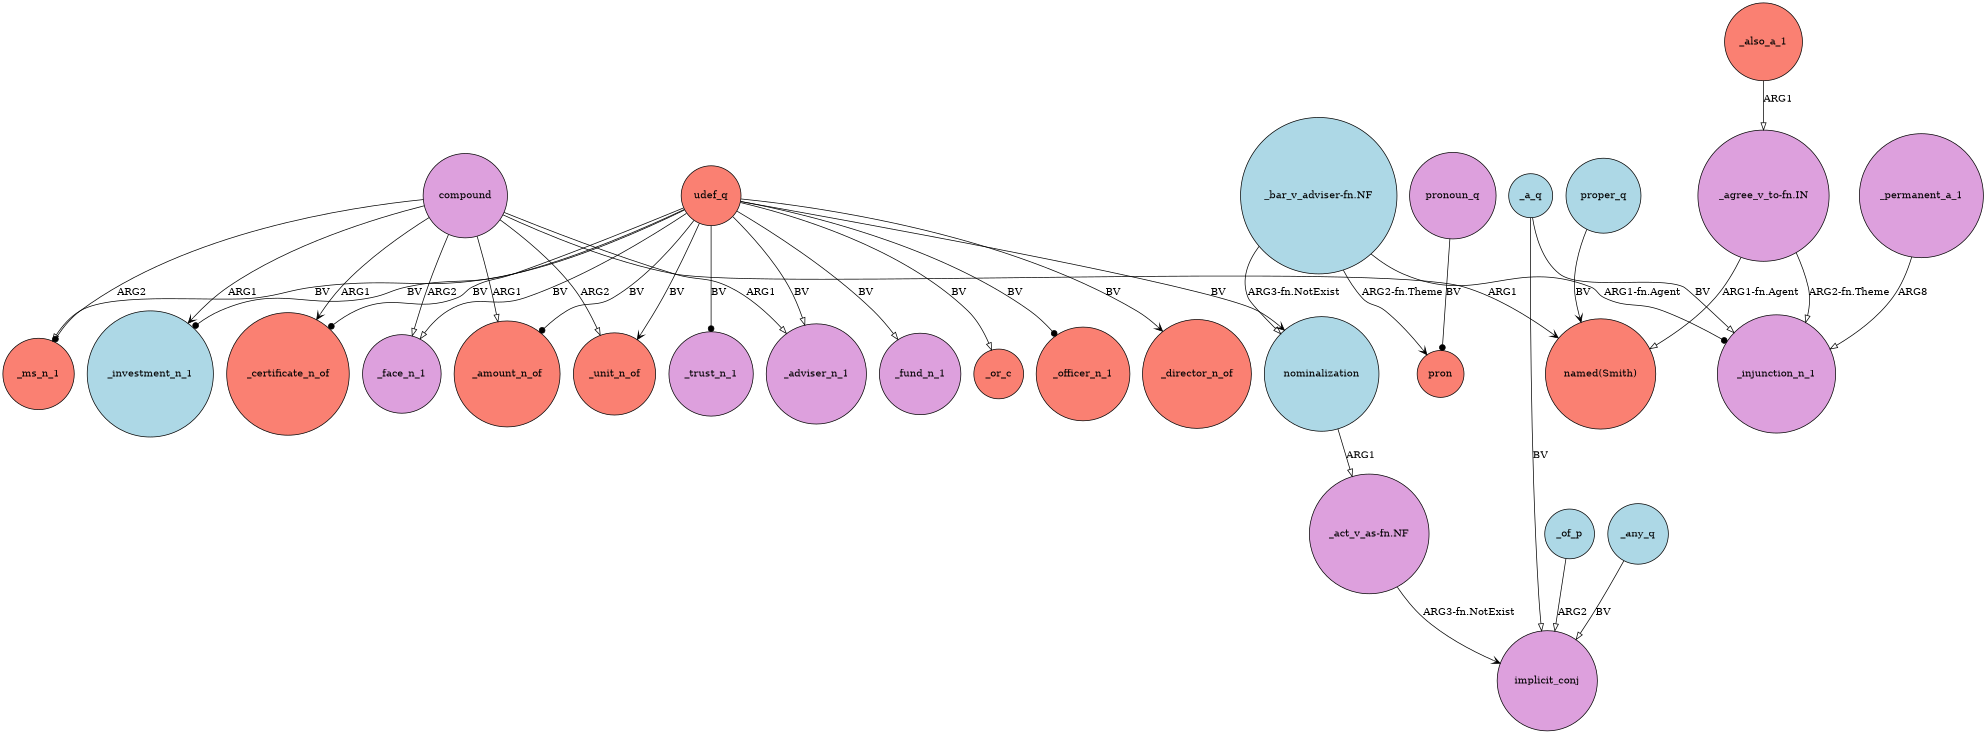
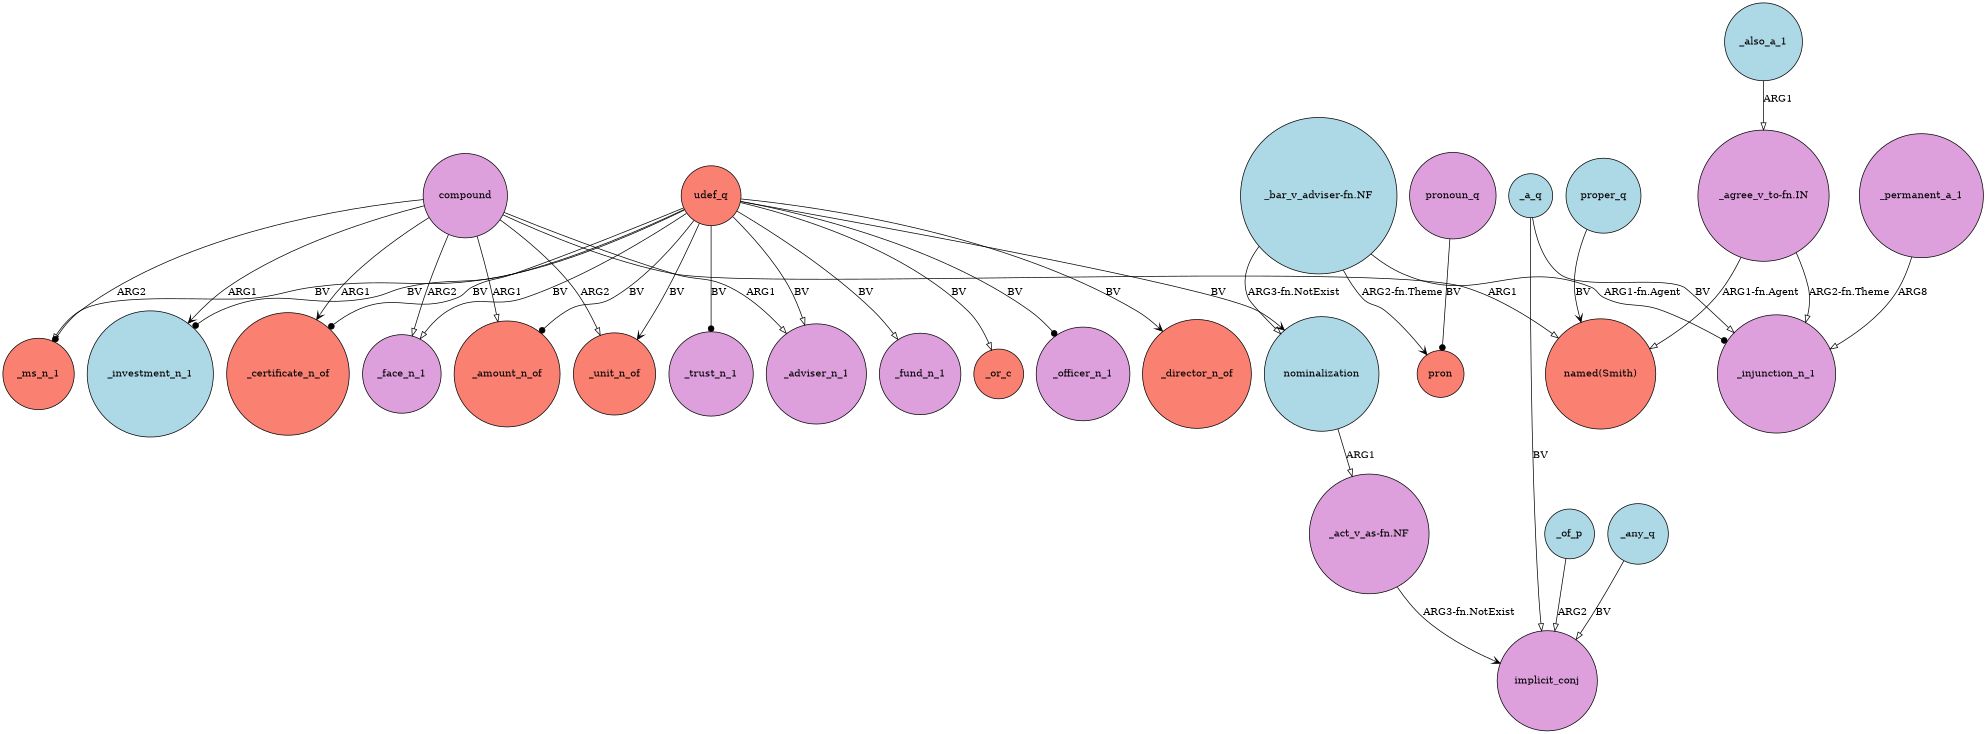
(1764, 42) -> (1764, 42)
(1029, 278) -> (1029, 278)
(1083, 374) -> (1083, 374)
